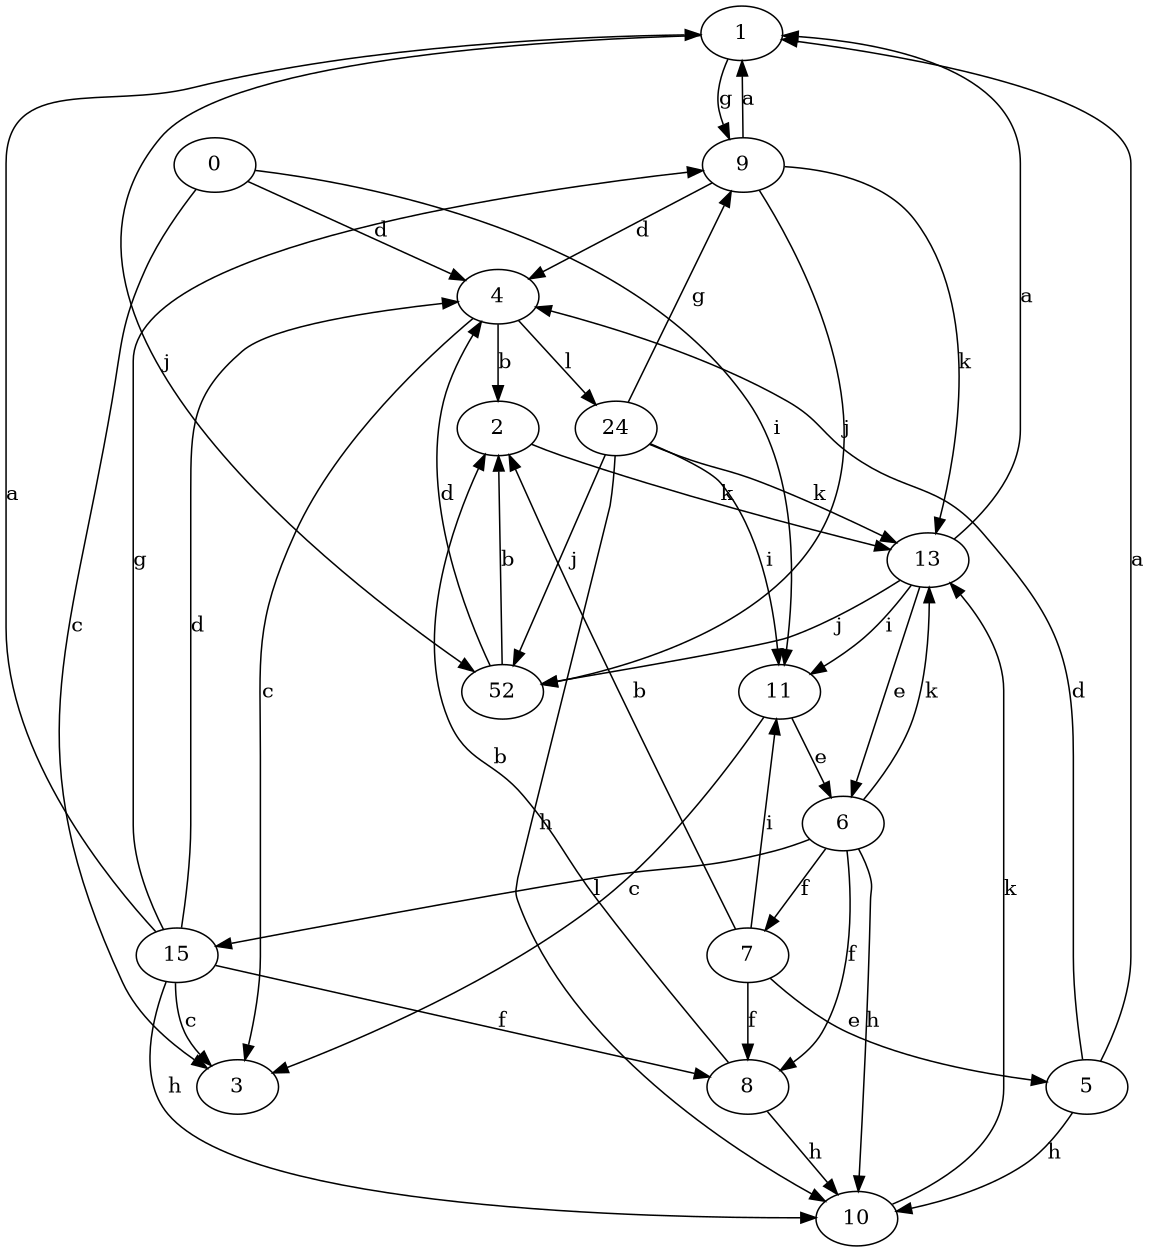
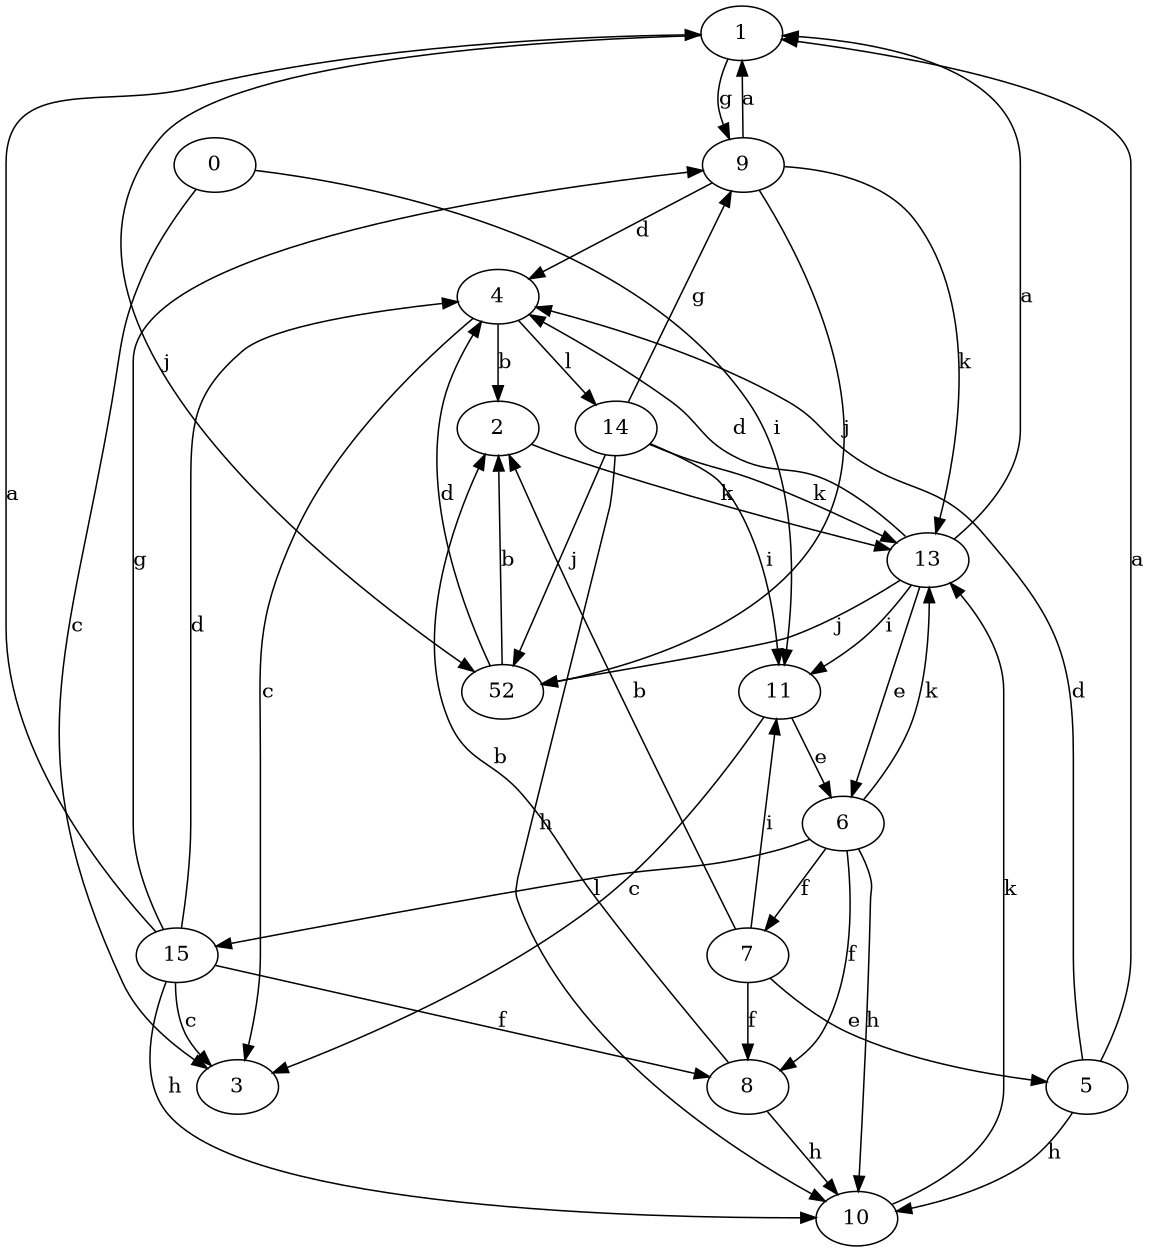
(339, 223) -> (717, 445)
(616, 428) -> (616, 428)
